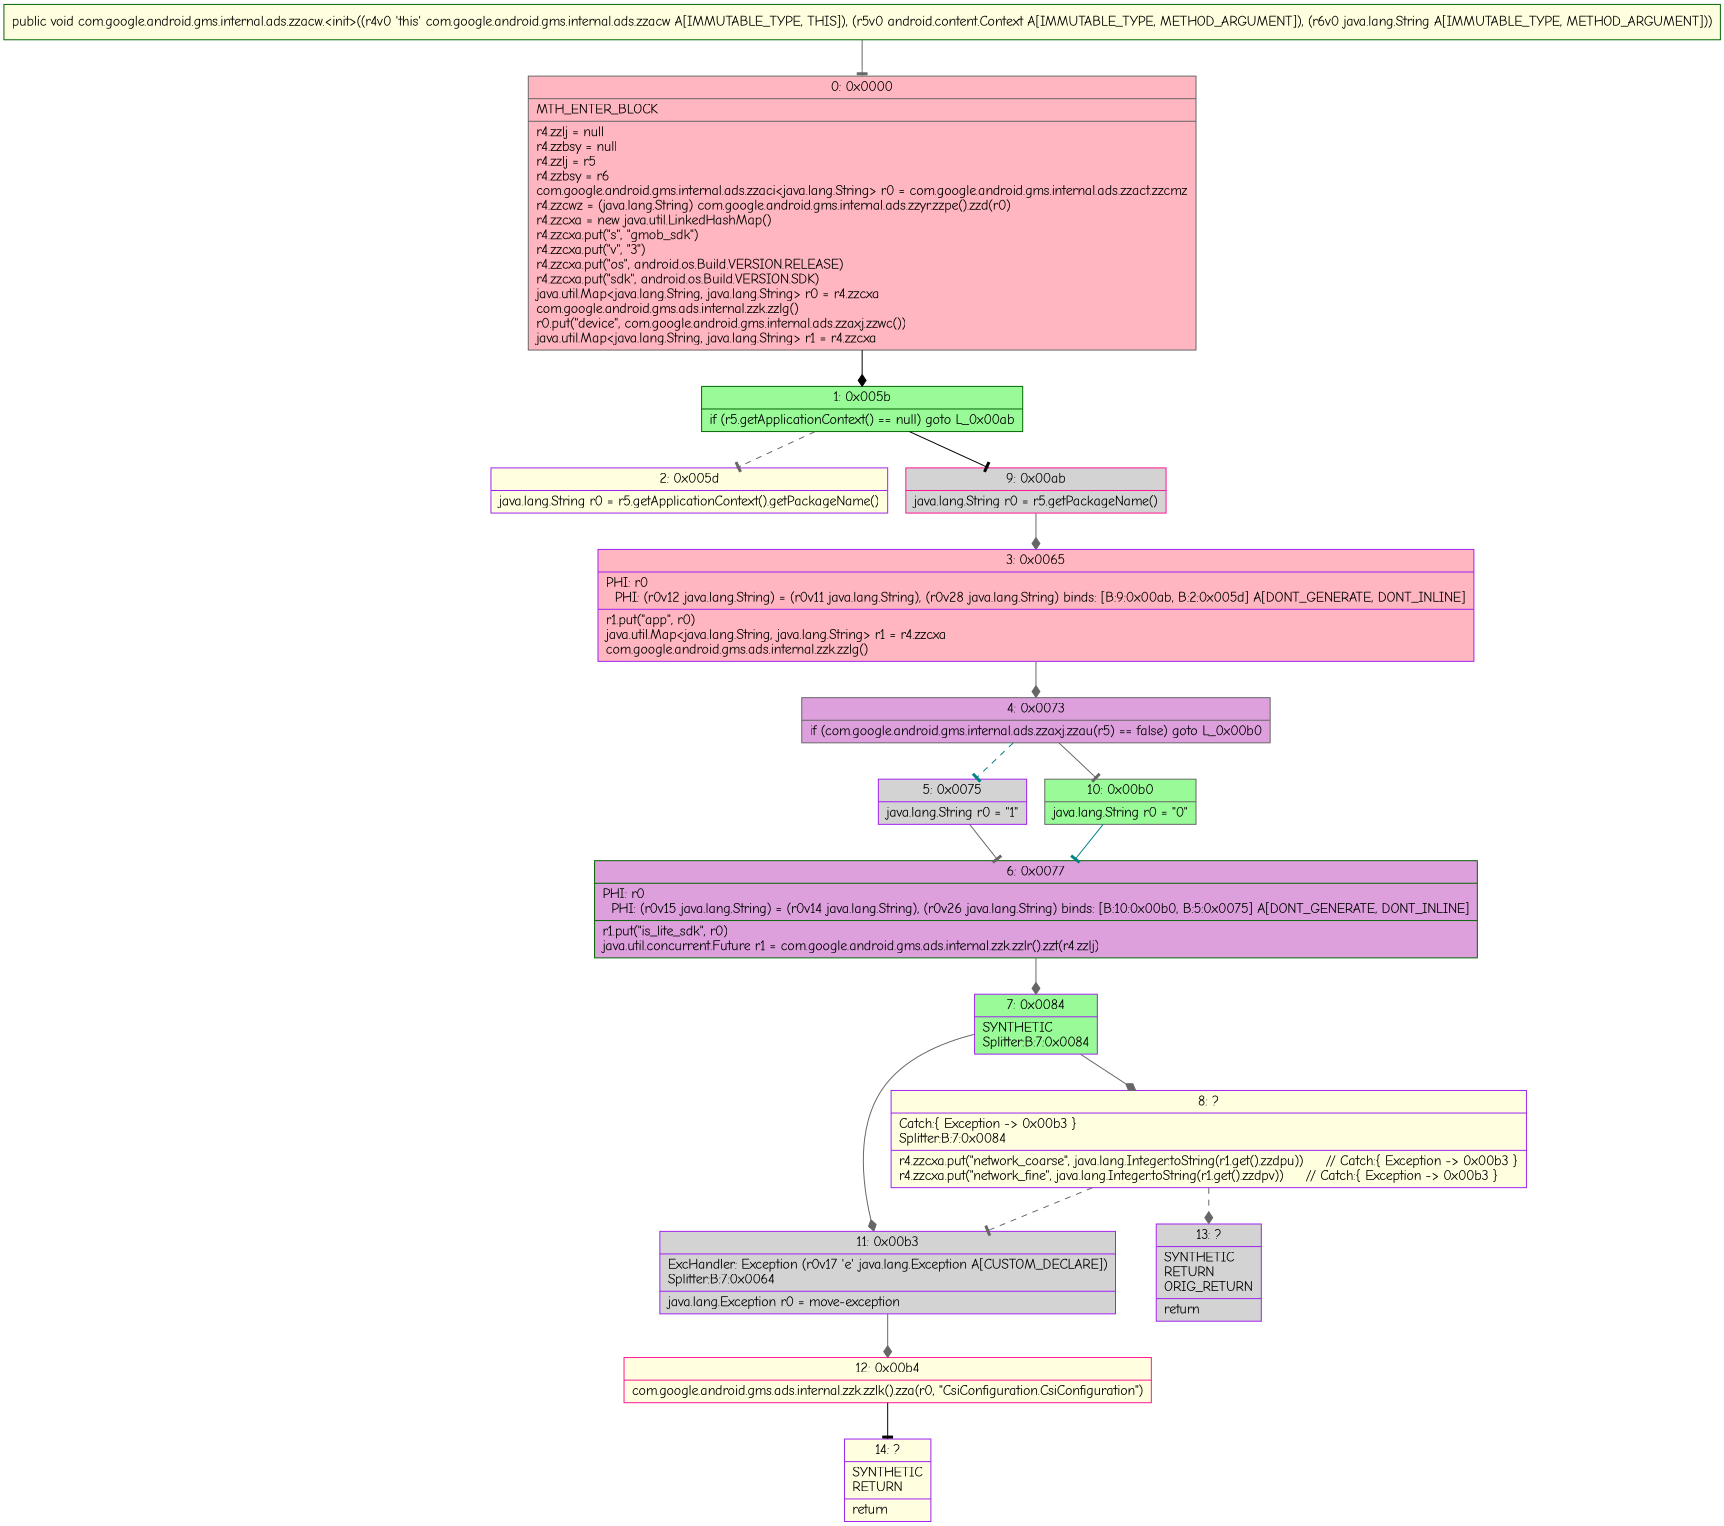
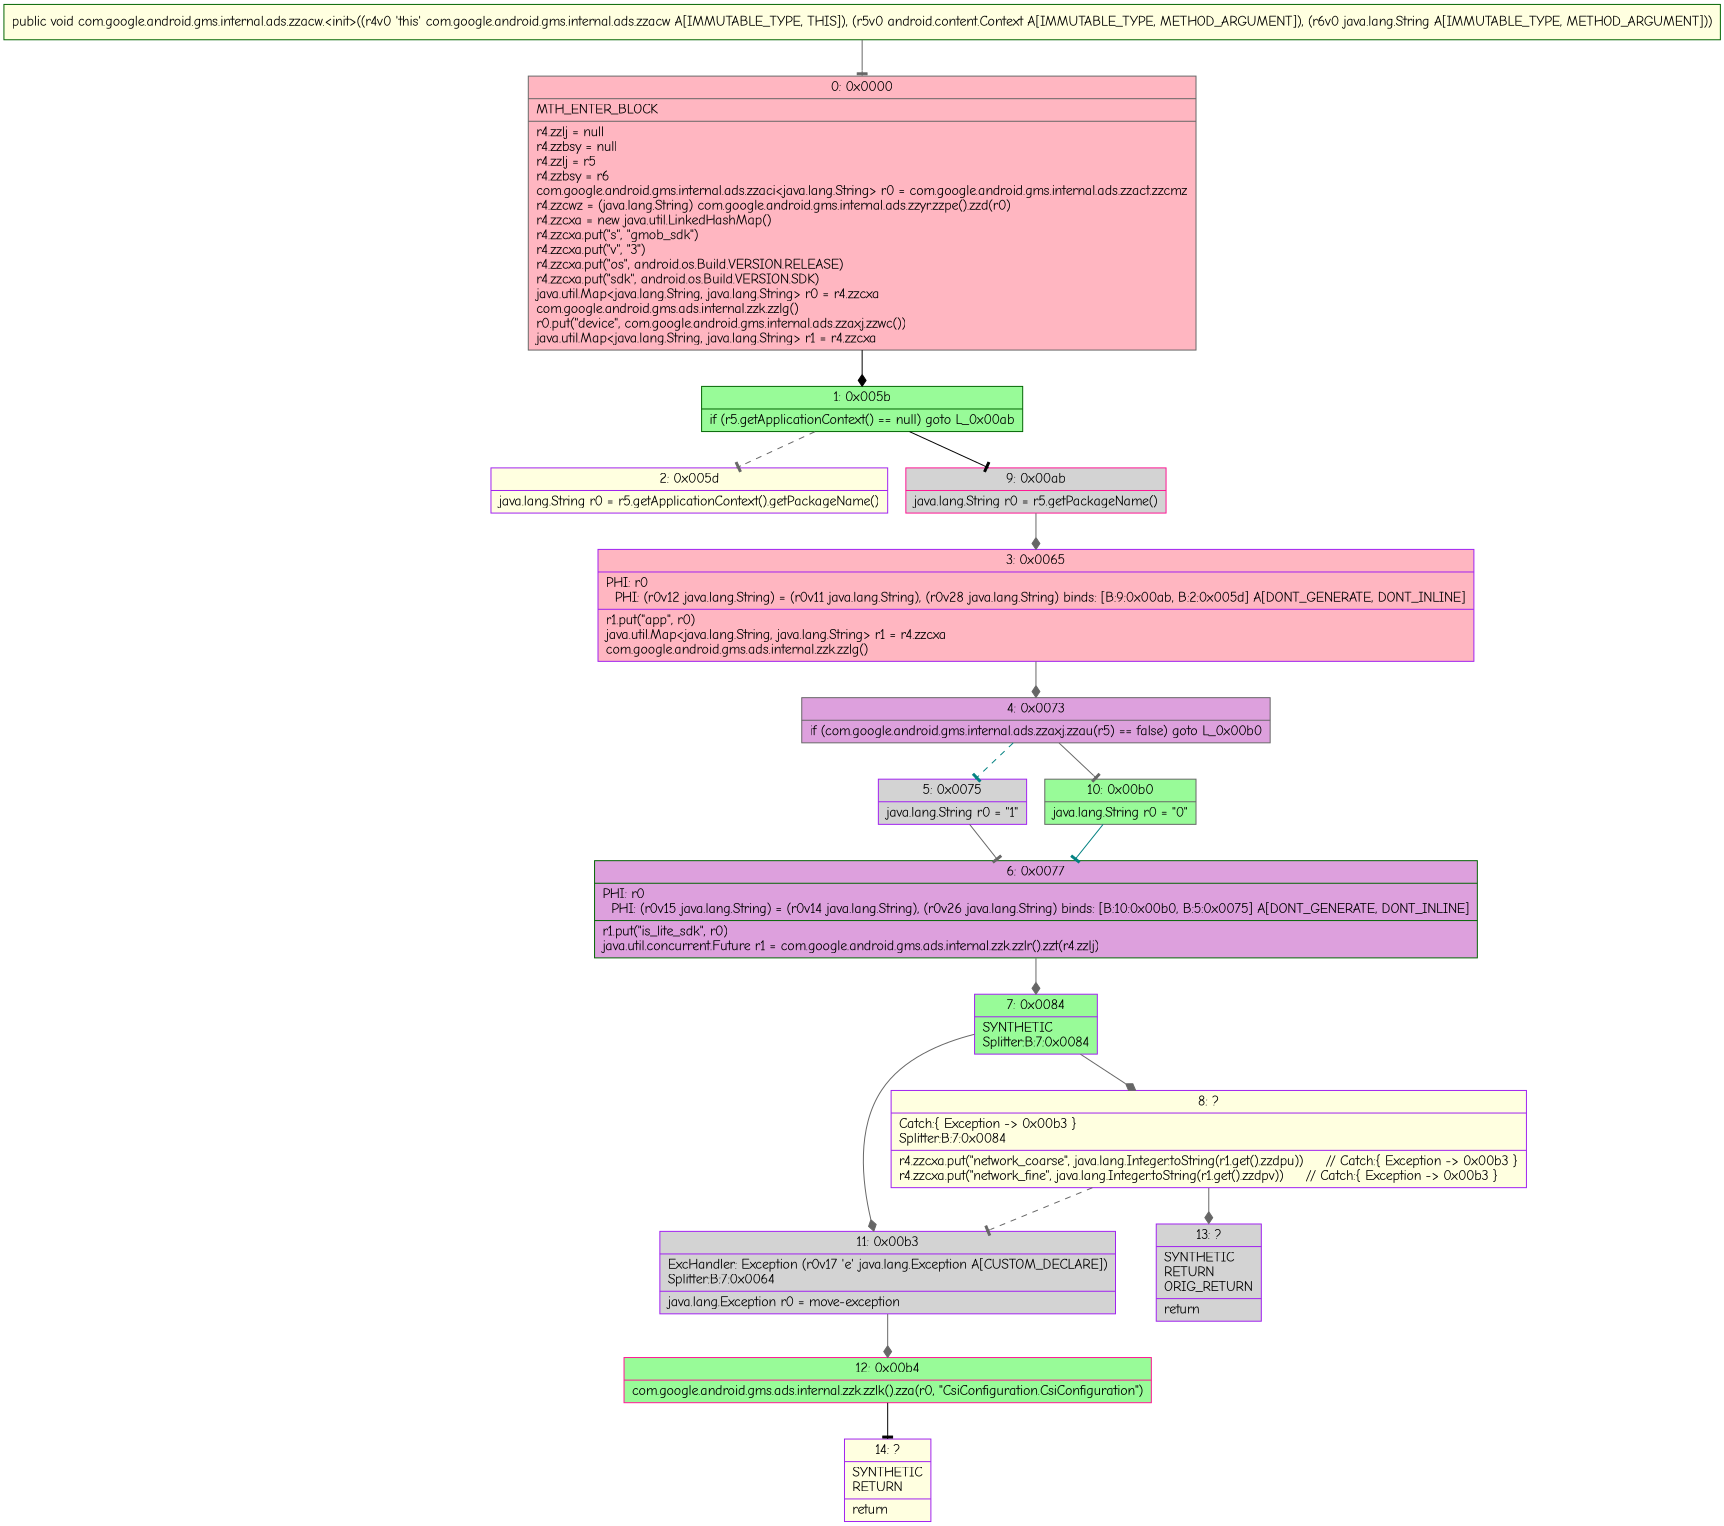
(1209, 1200) -> (1209, 1200)
(888, 1380) -> (888, 1380)
